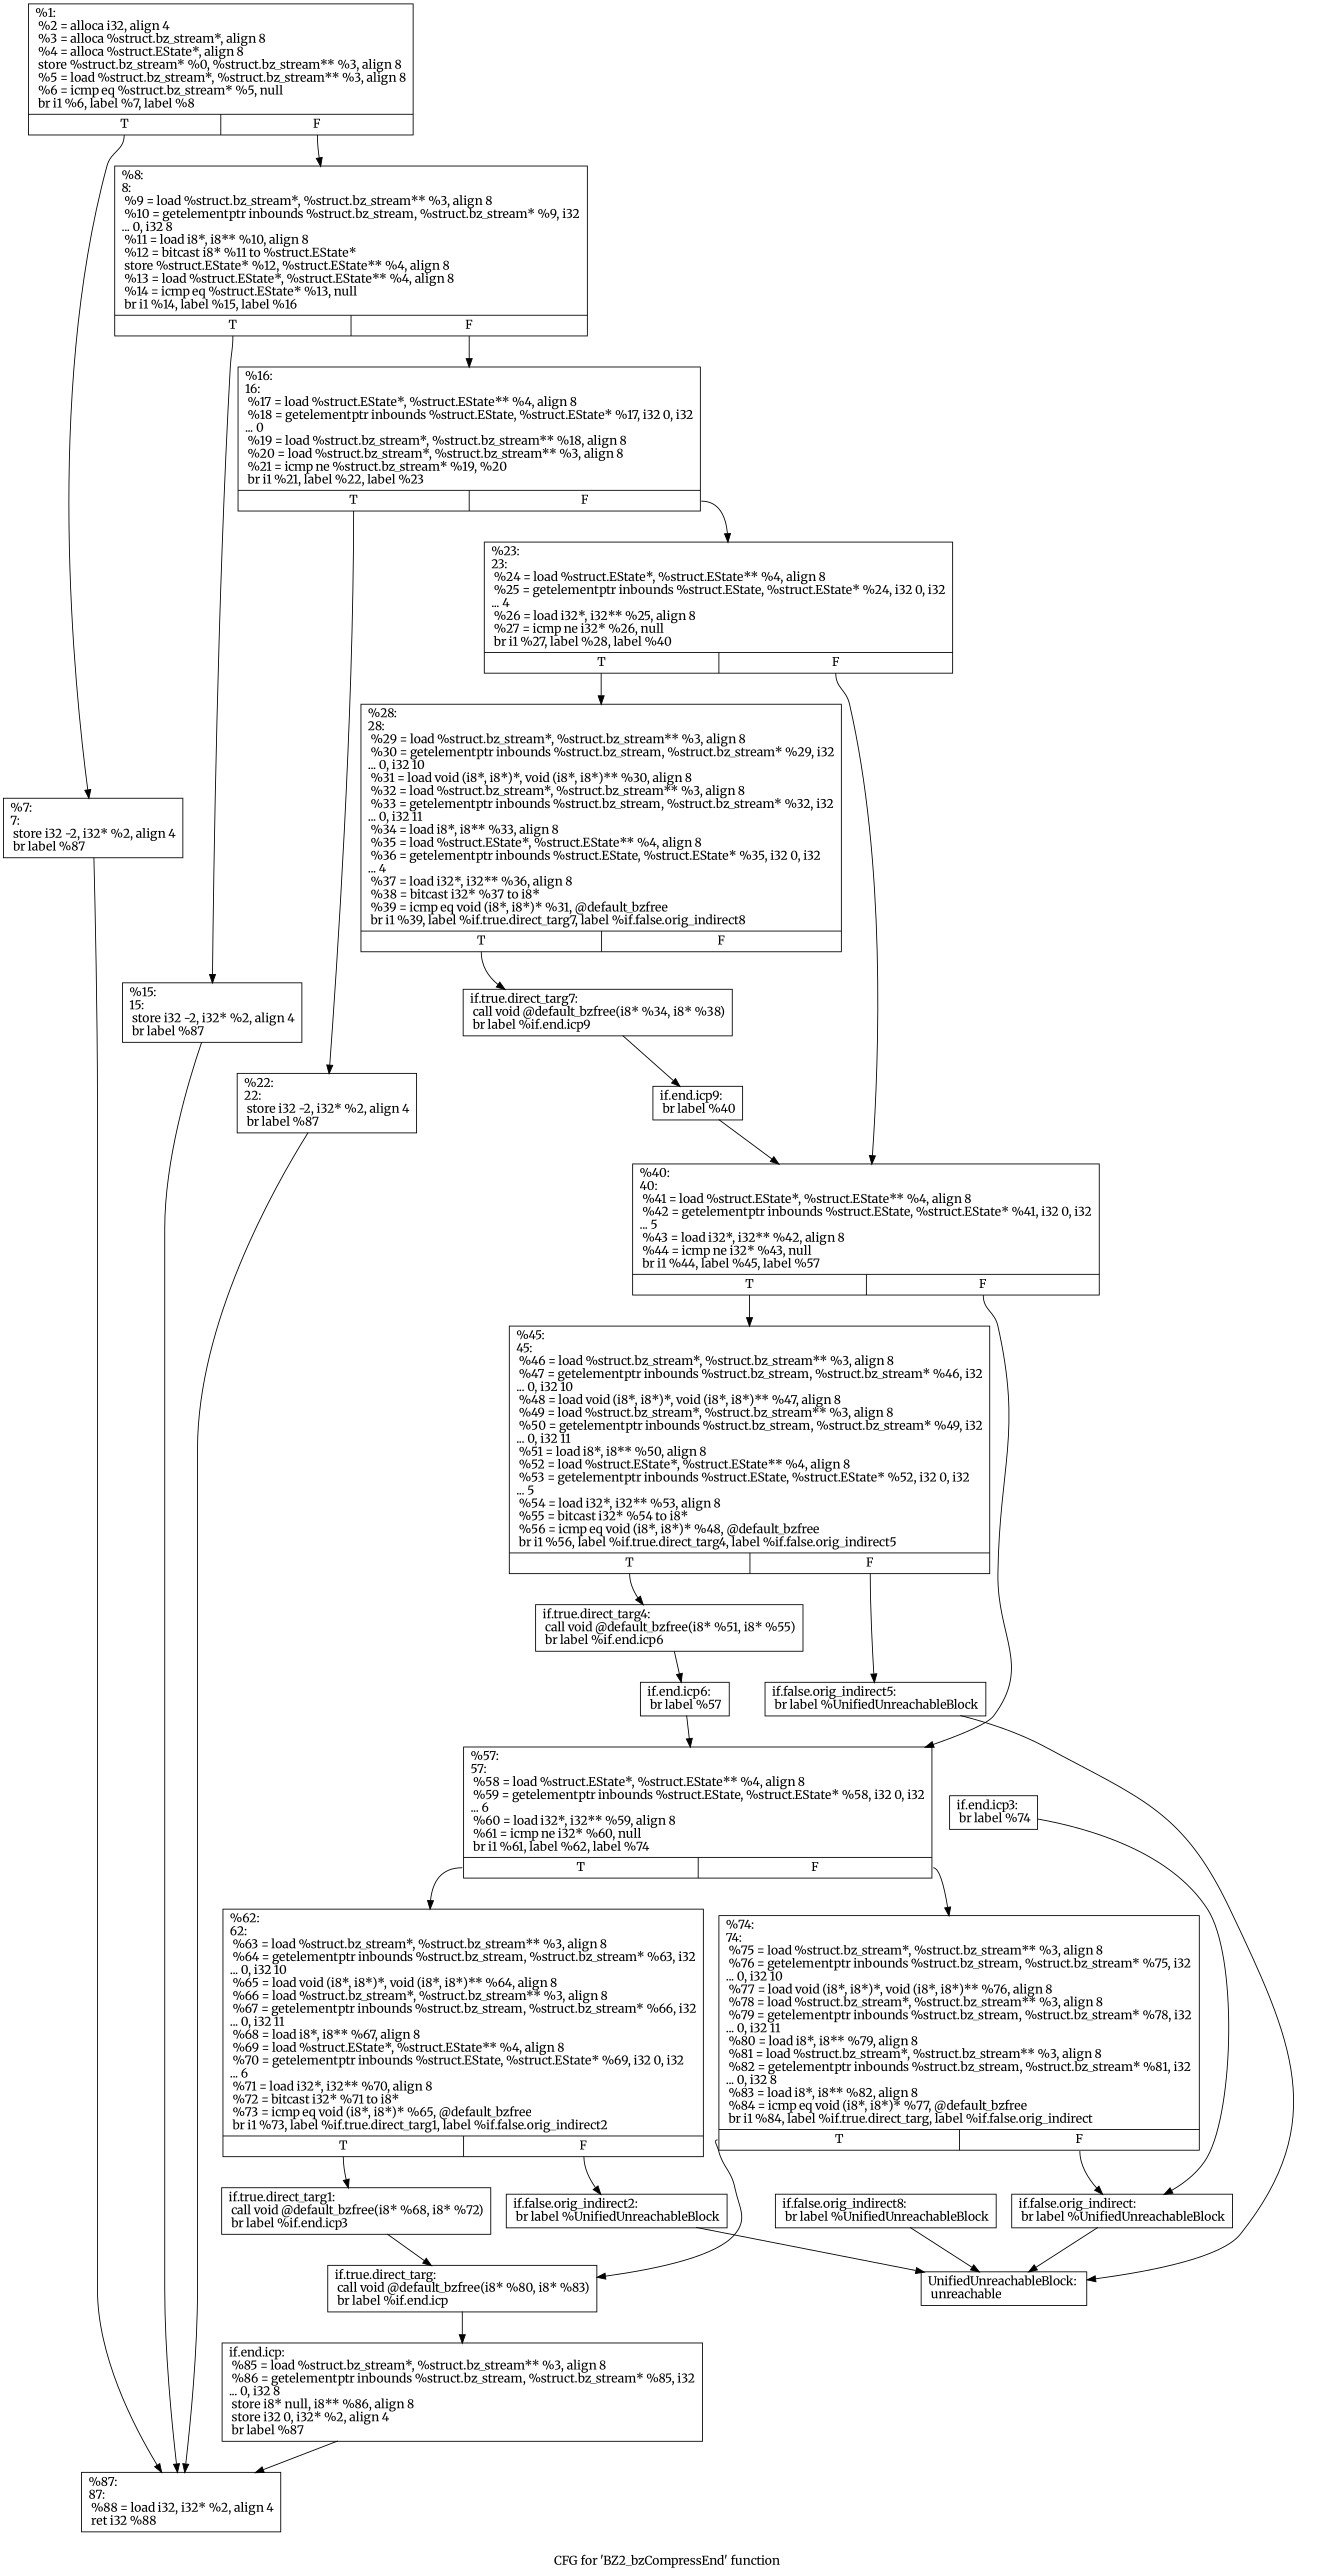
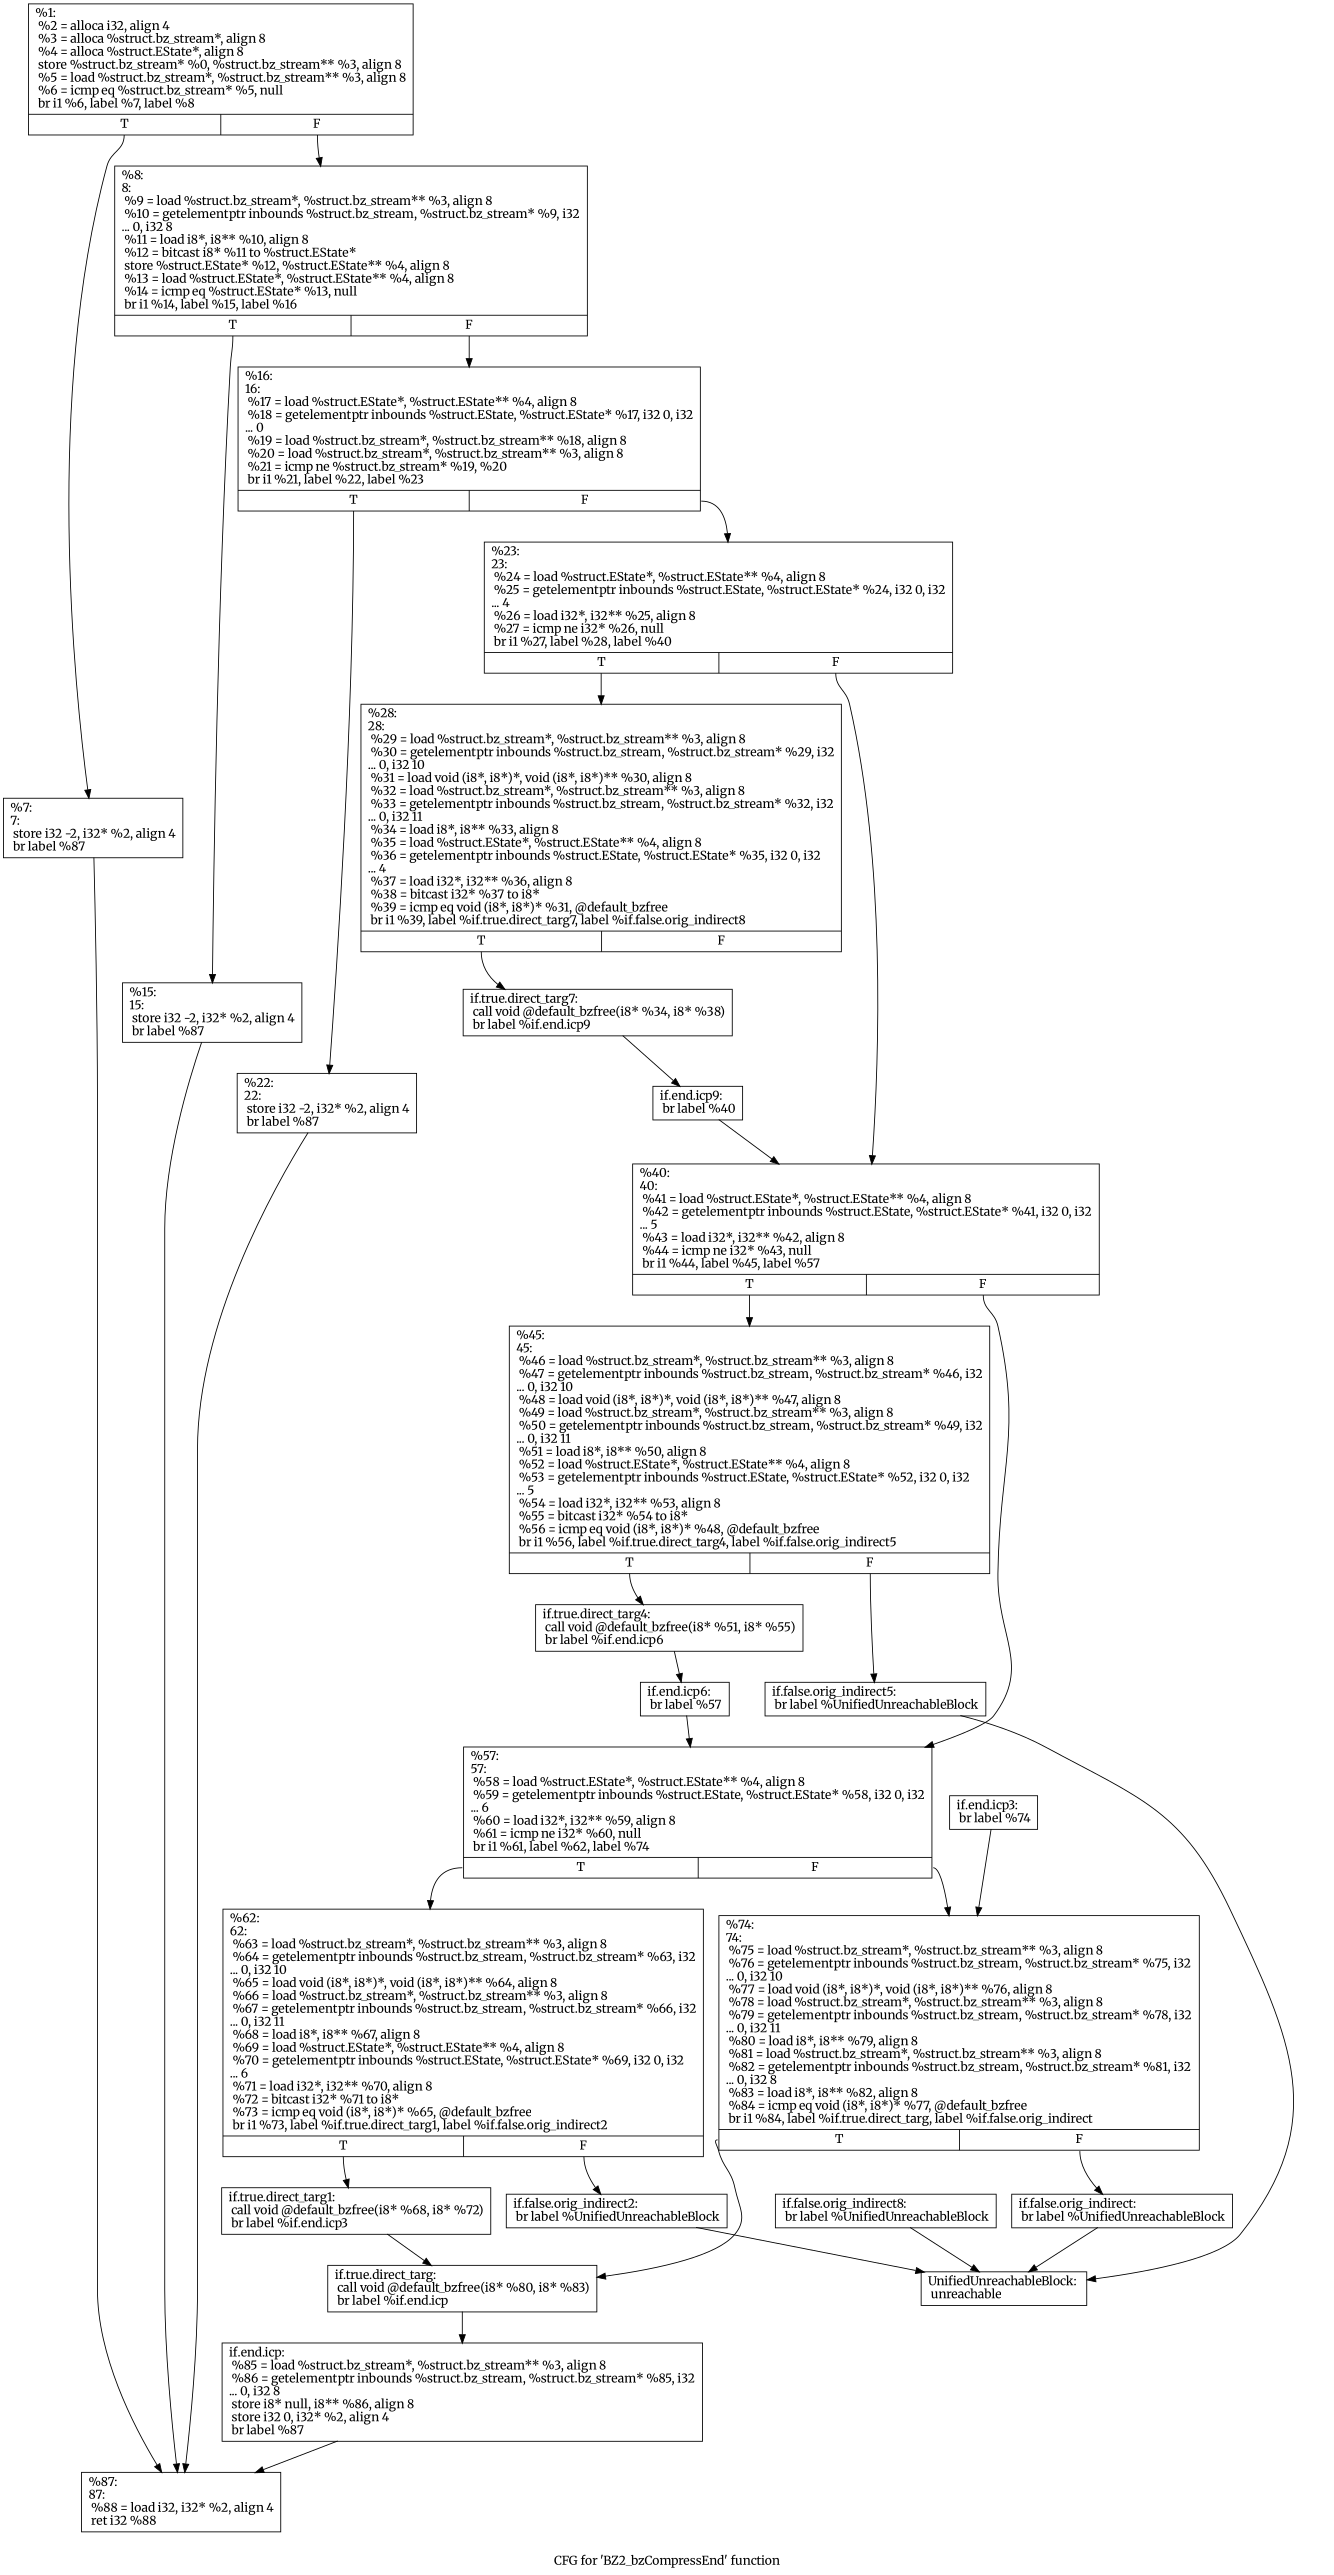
(1224, 1959) -> (985, 1868)
